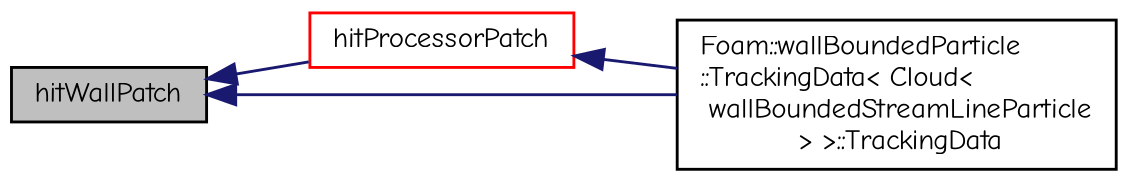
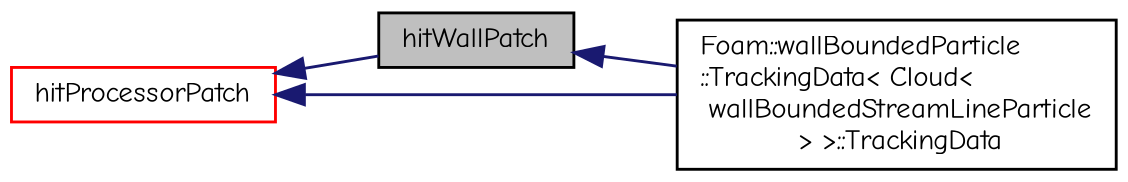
(272, 68) -> (341, 62)
